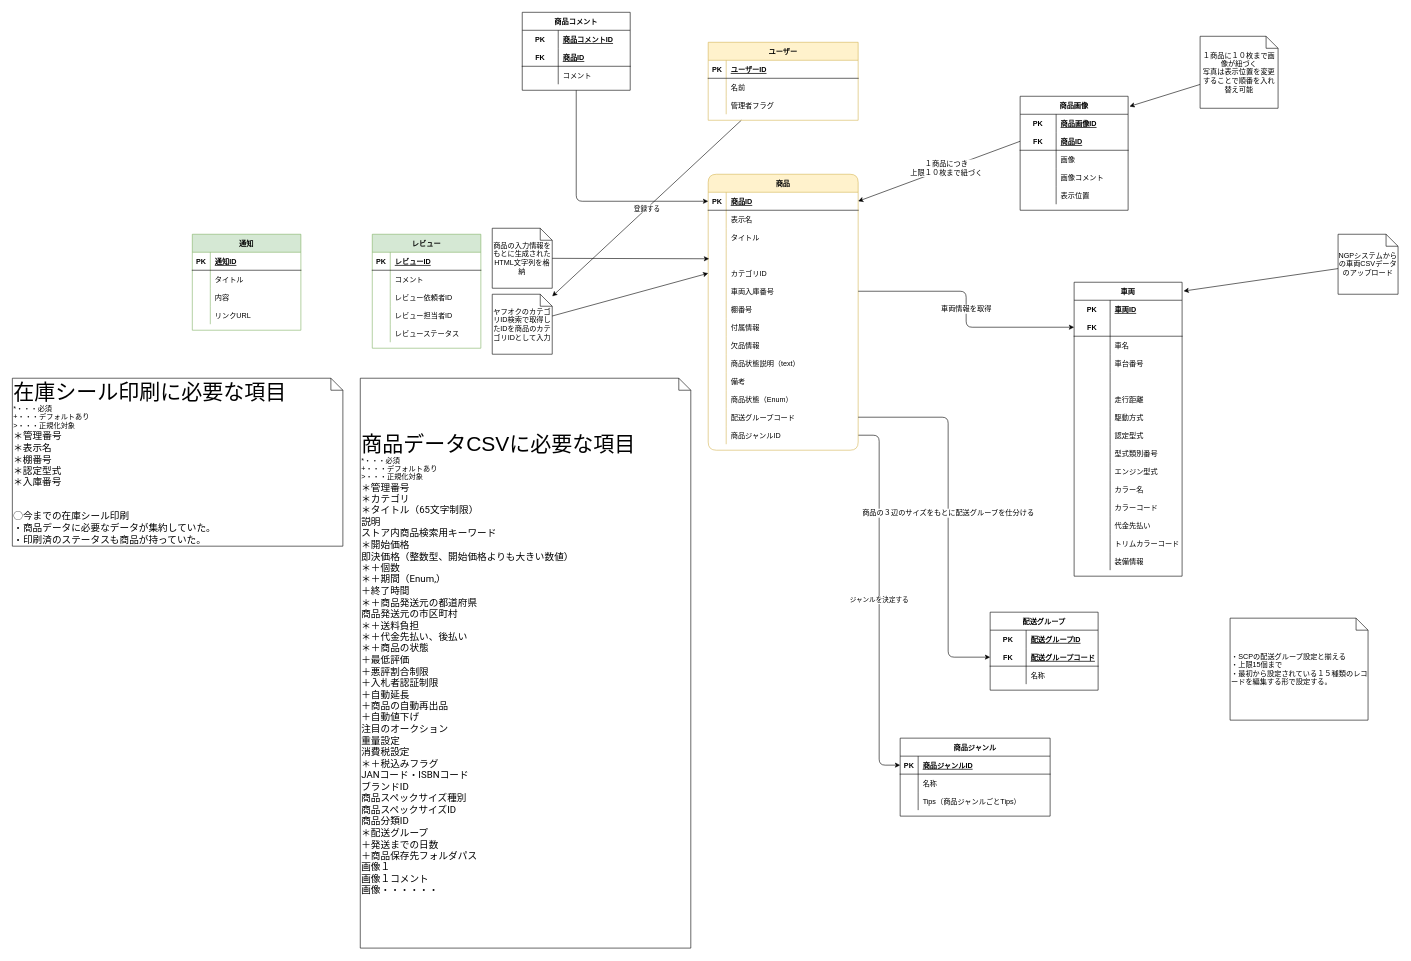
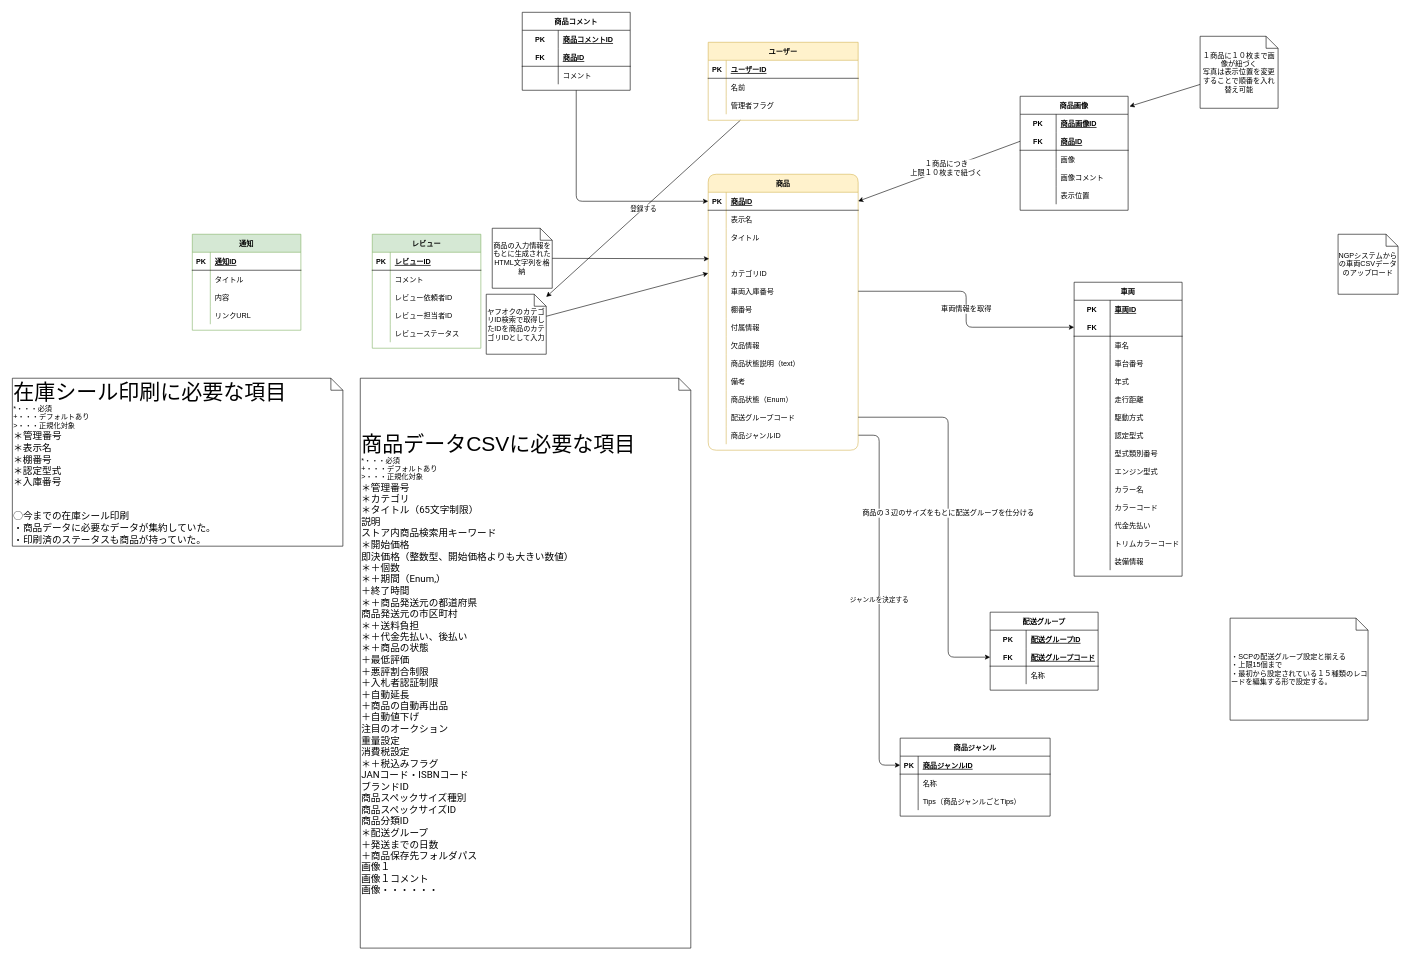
(1261, 280) -> none
(522, 324) -> (516, 324)
none -> (1146, 381)
